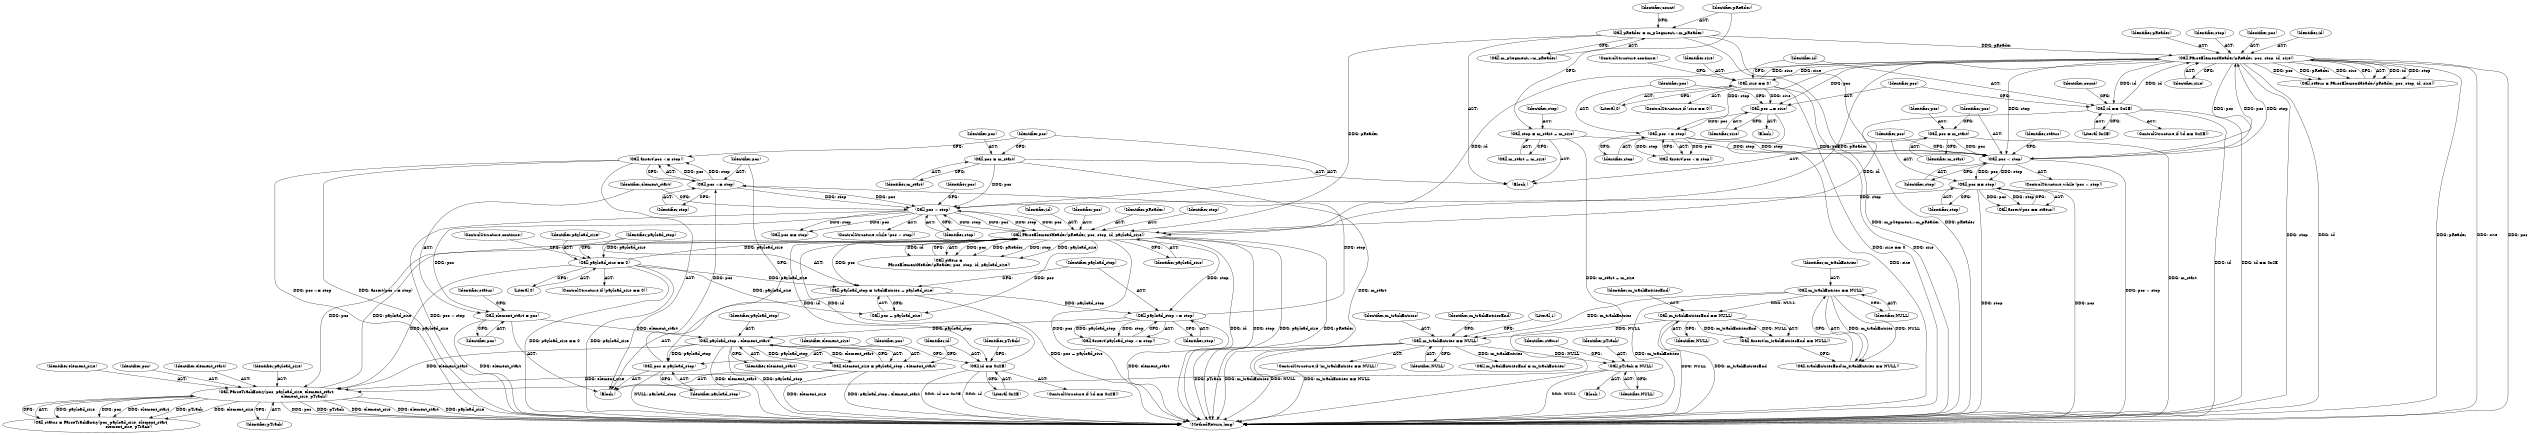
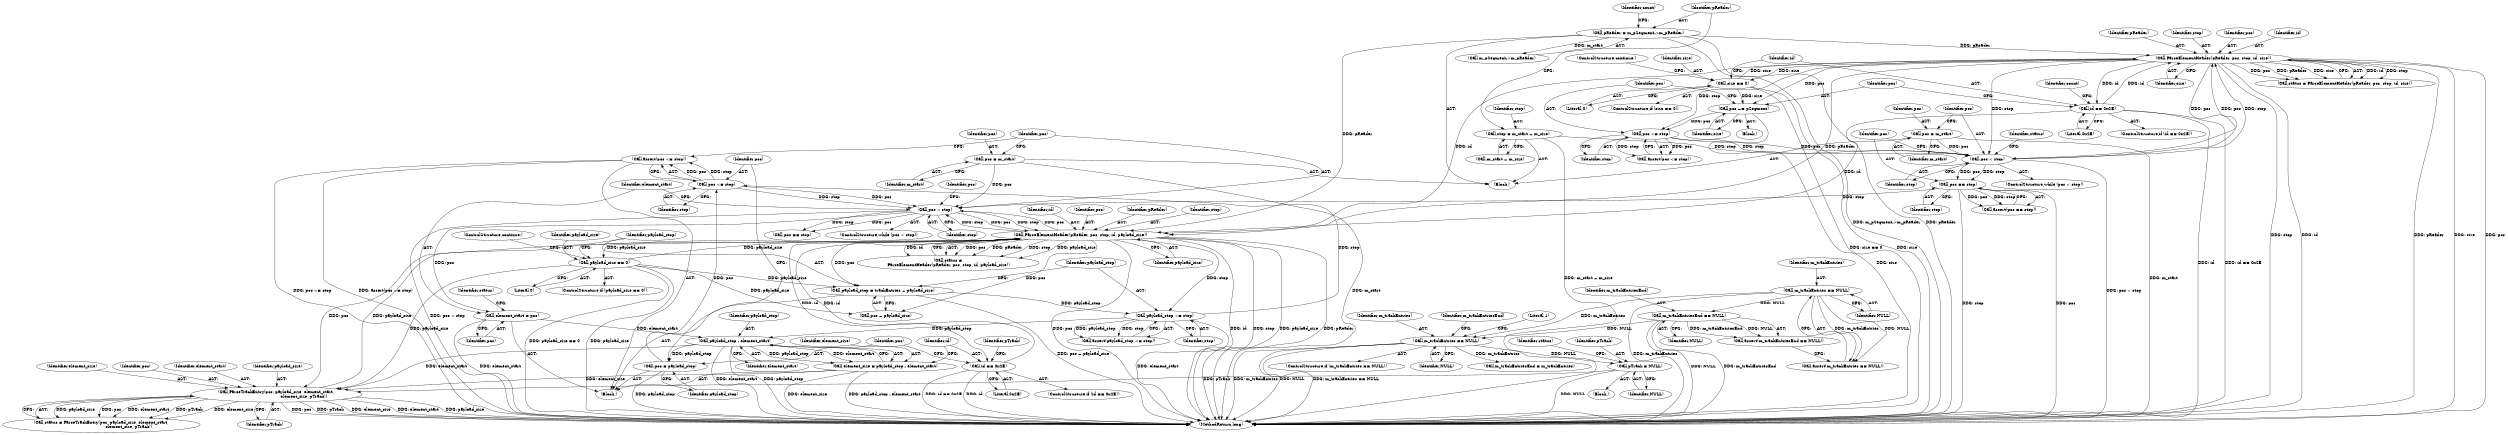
(1605, 46) -> (1589, 46)
(1769, 109) -> (1744, 109)
(2026, 210) -> (2009, 210)
(1848, 367) -> (1843, 367)
(655, 394) -> (655, 394)
